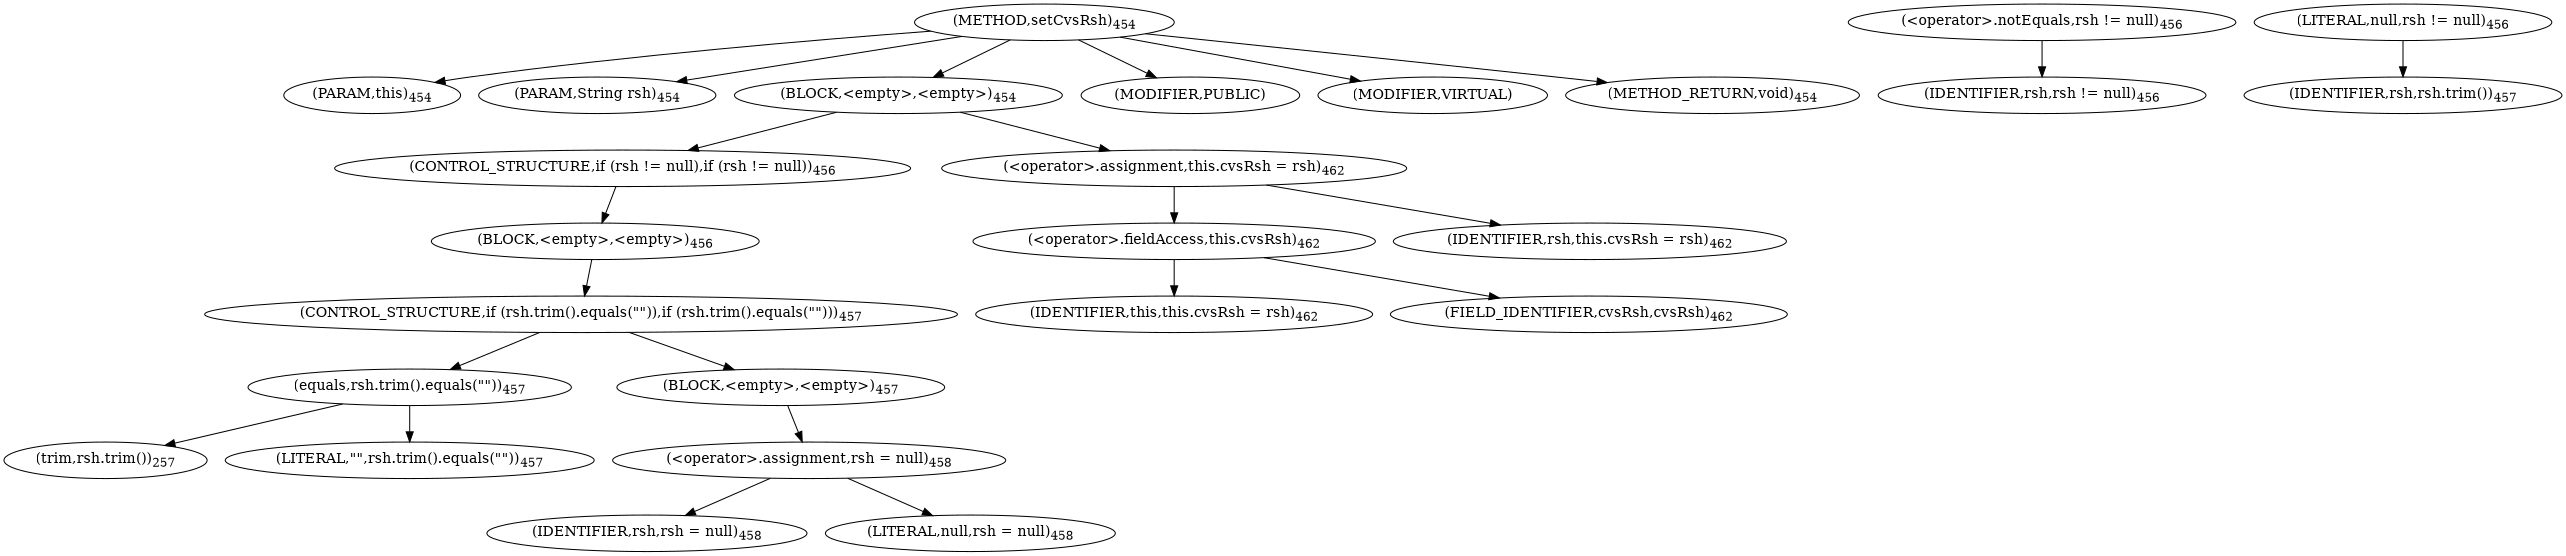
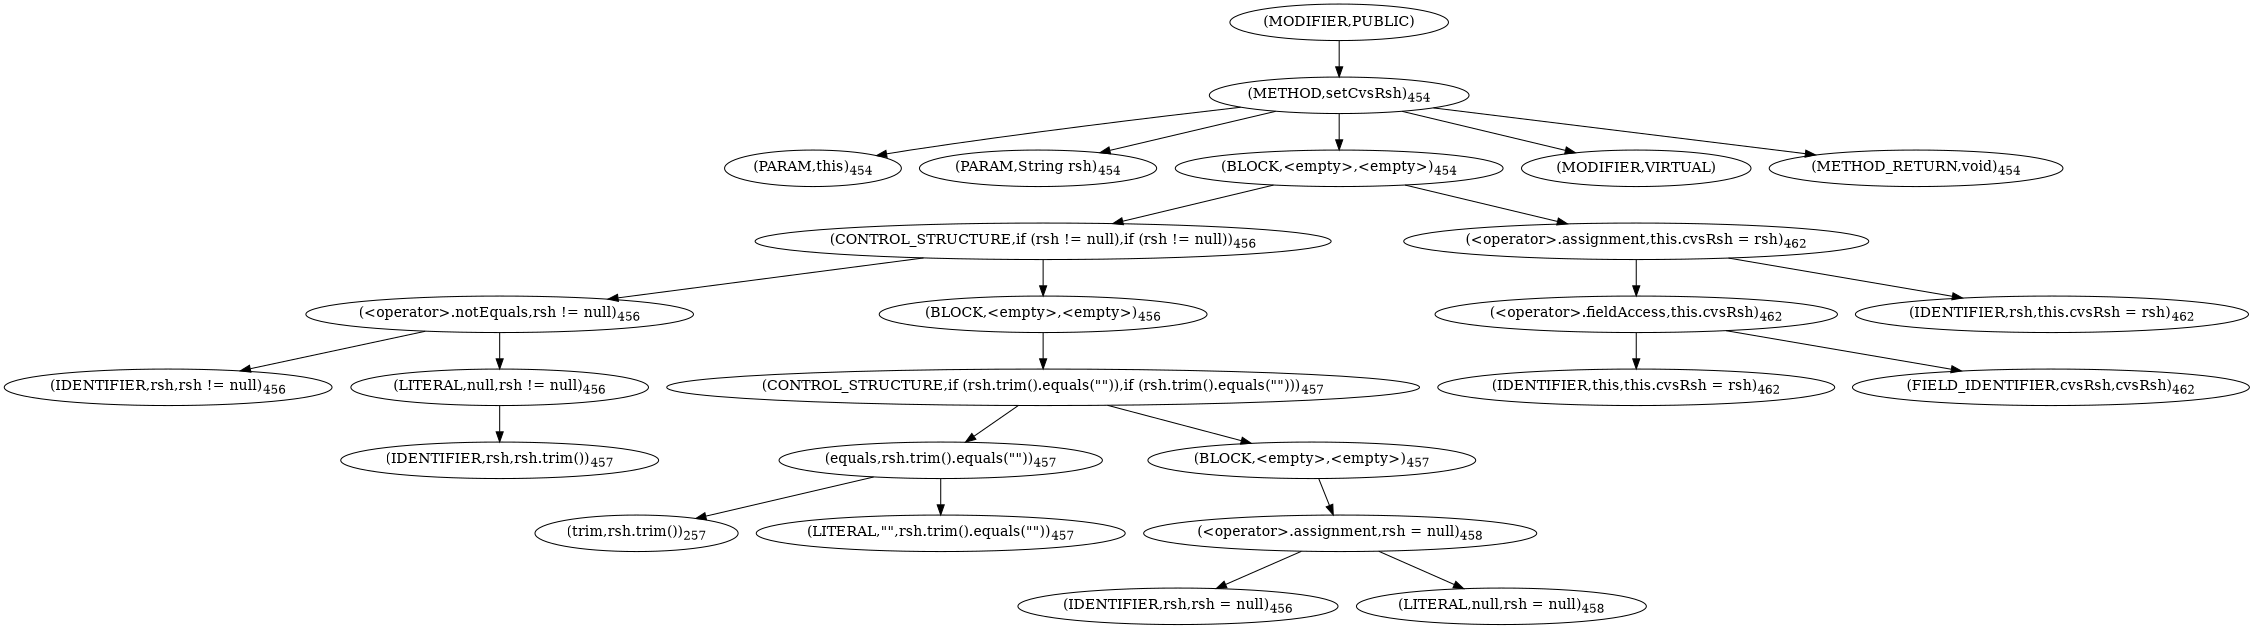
(1113, 57) -> (1339, 54)
none -> (771, 278)
none -> (500, 346)
(750, 532) -> (1281, 605)
